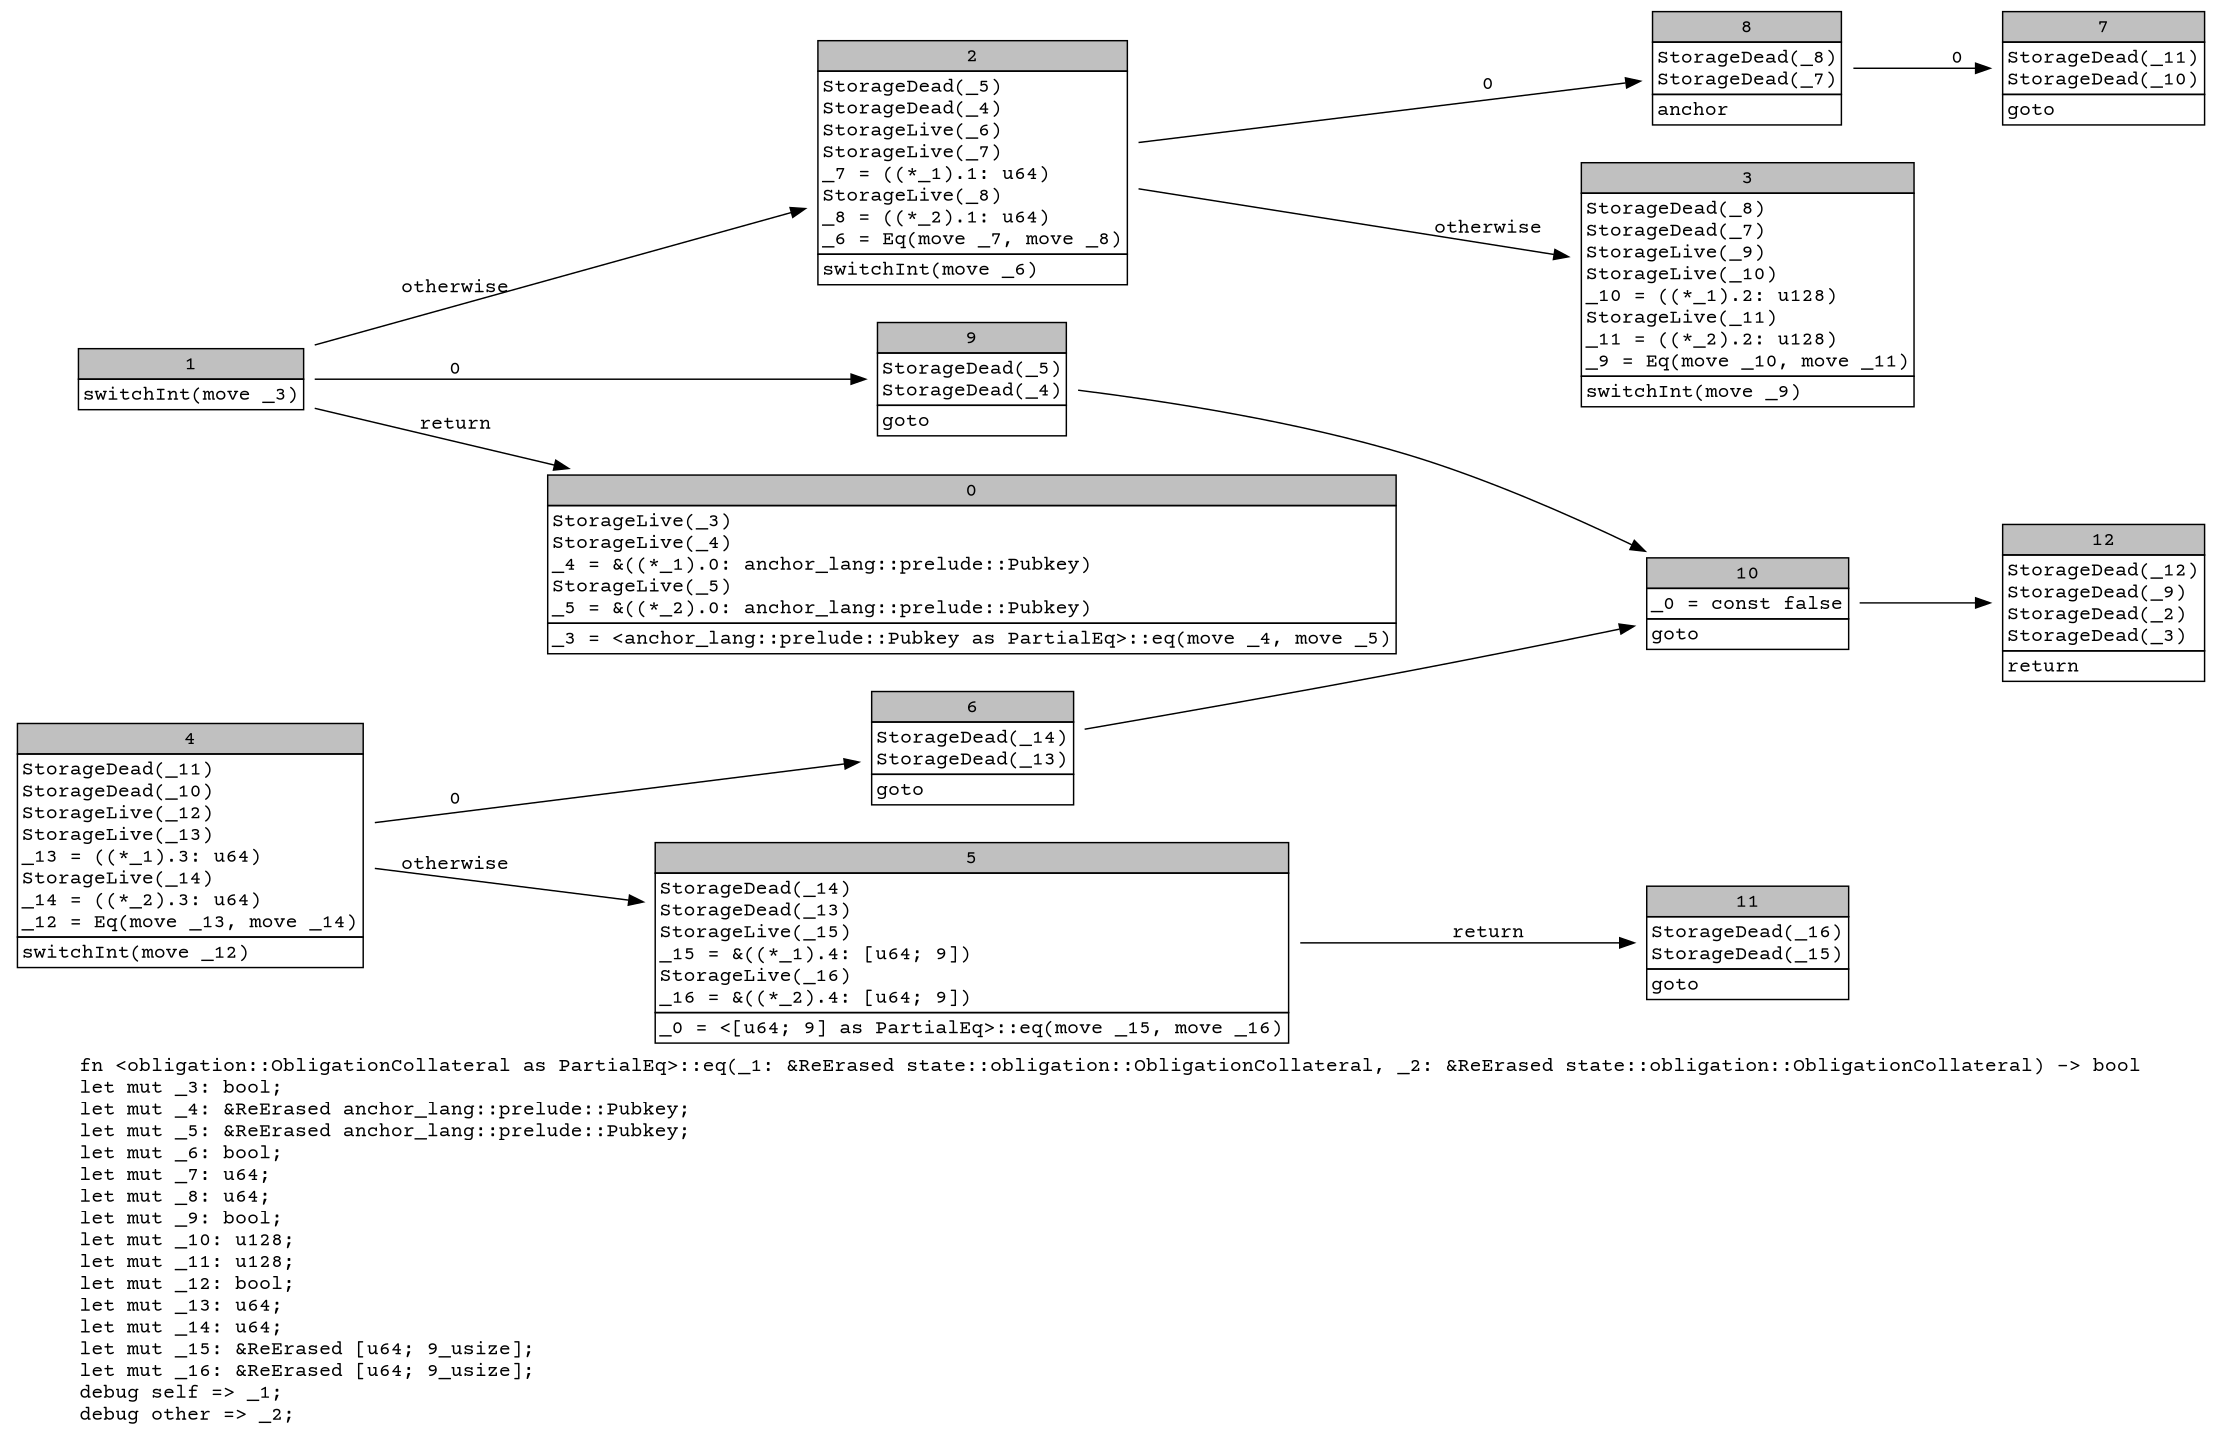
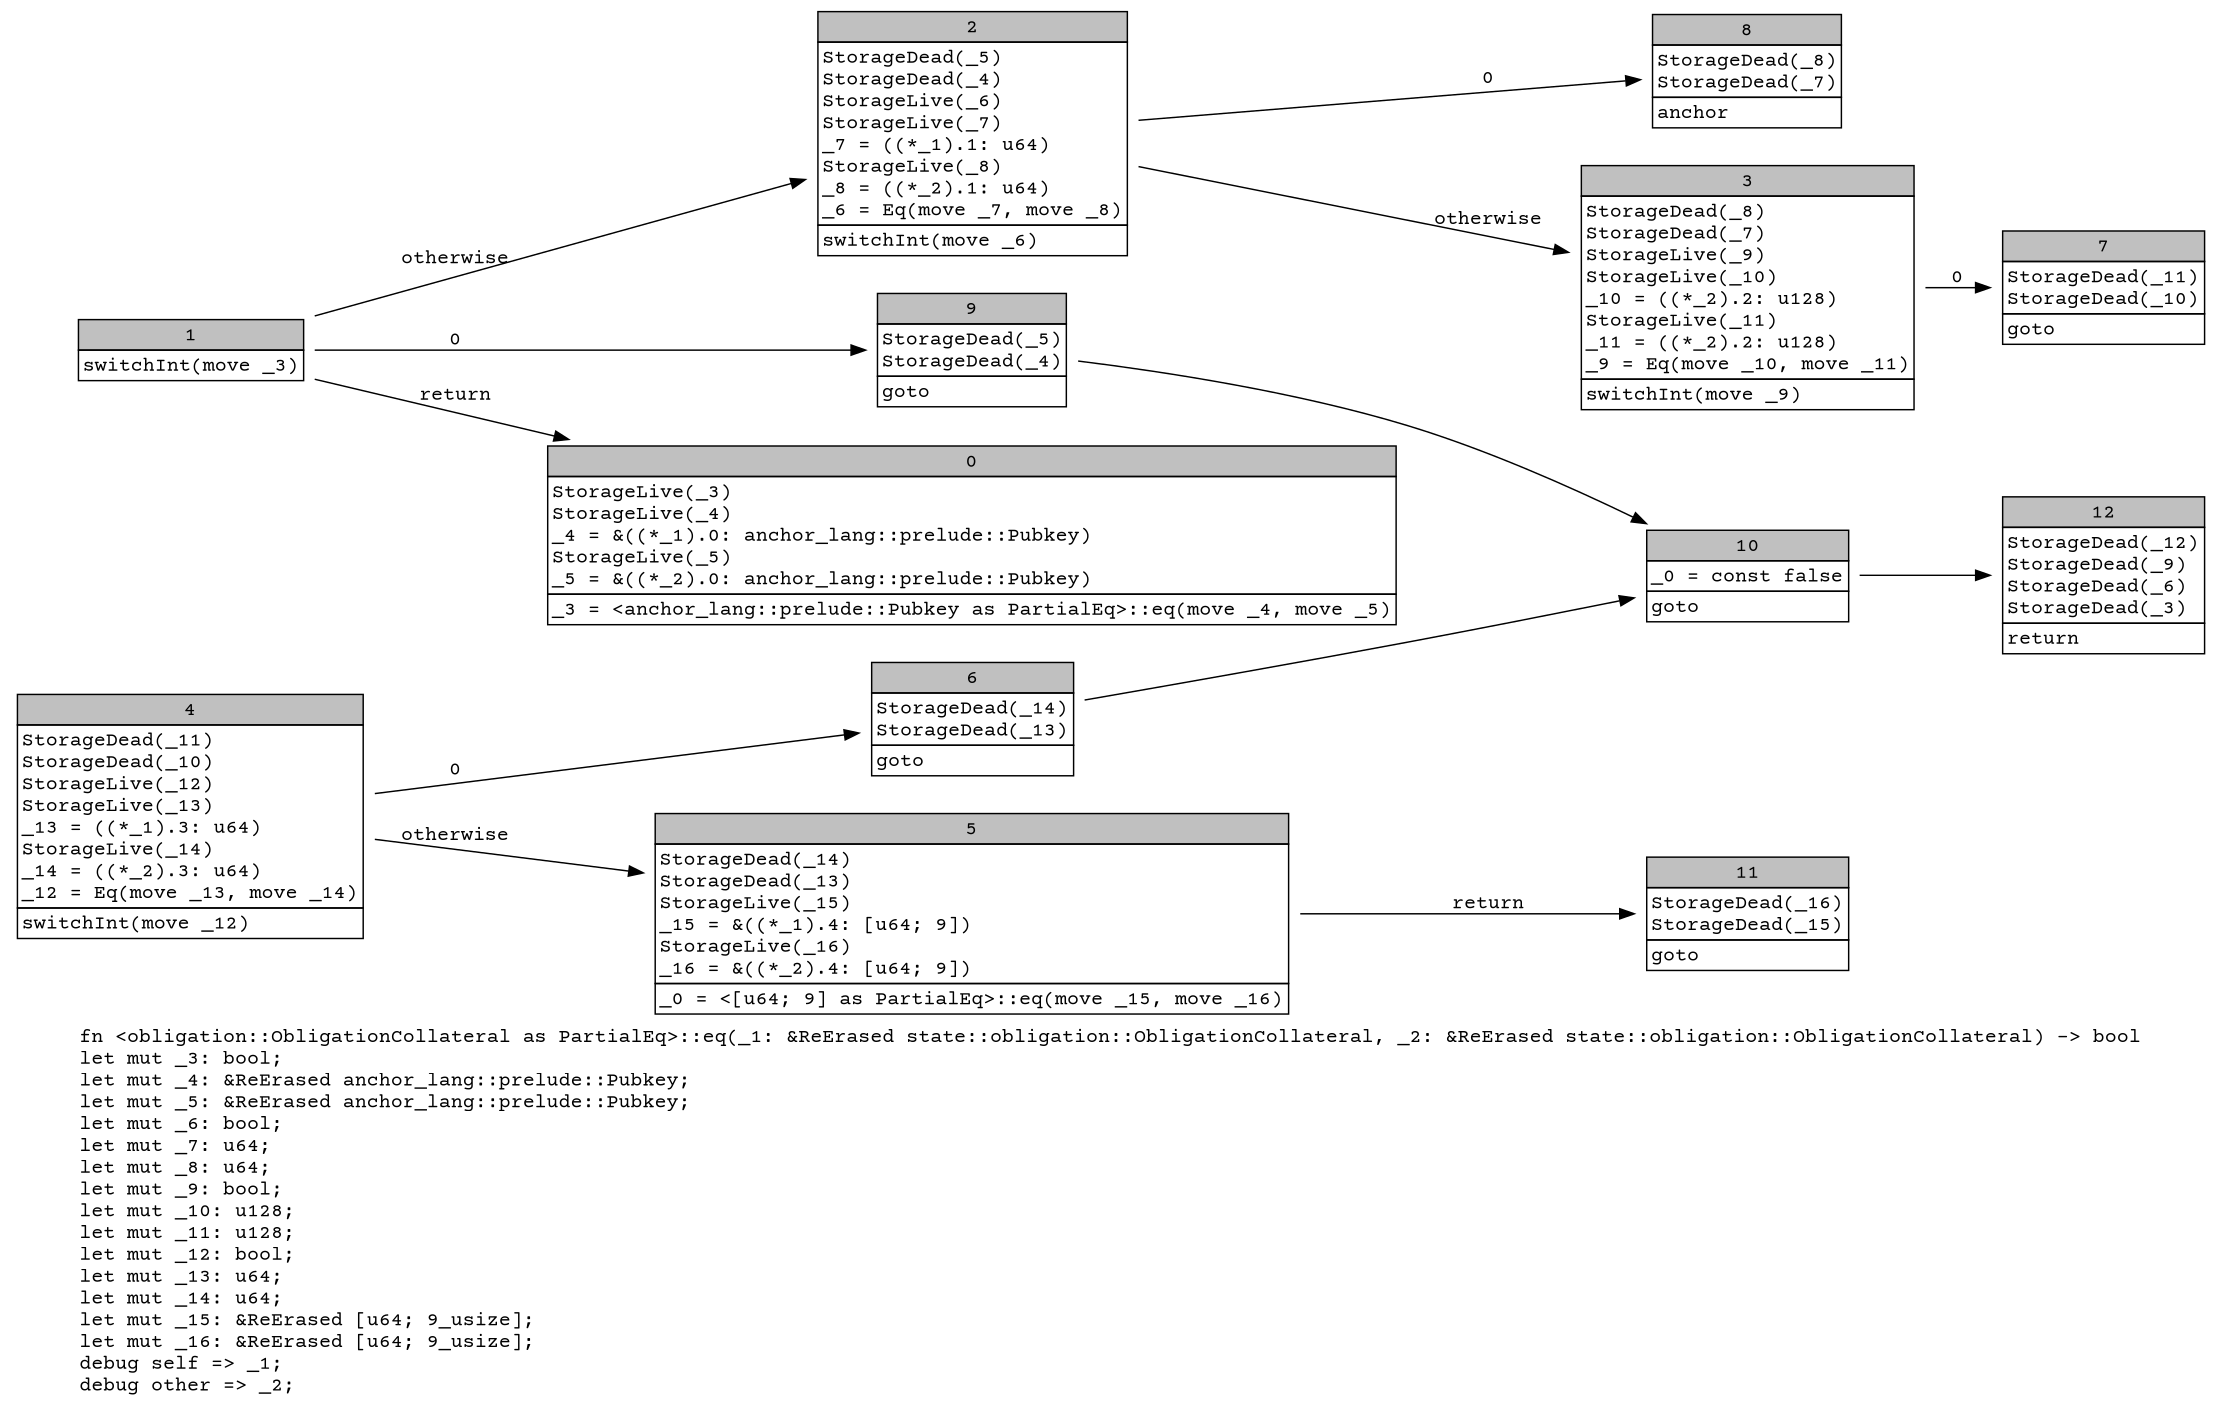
(1915, 68) -> (1950, 288)
(1712, 295) -> (1712, 298)
(2097, 613) -> (2097, 585)
